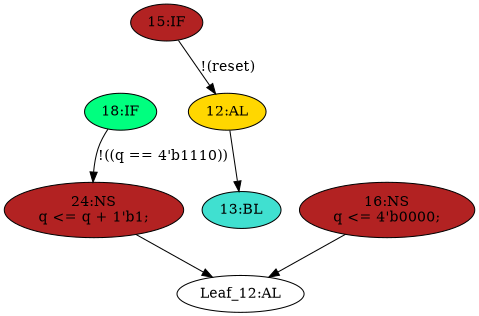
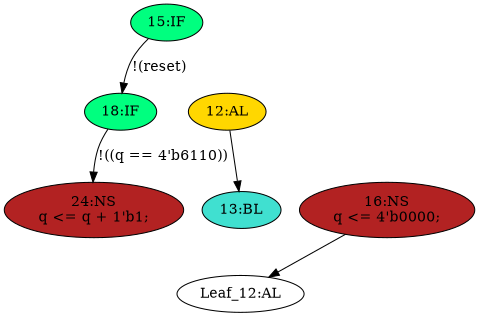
(167, 23) -> (167, 23)
(194, 63) -> (132, 59)
(163, 156) -> (163, 156)
(170, 253) -> none
